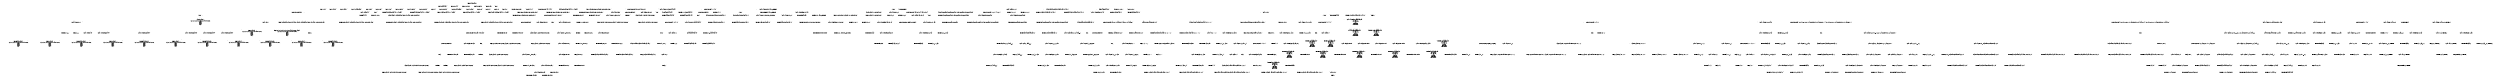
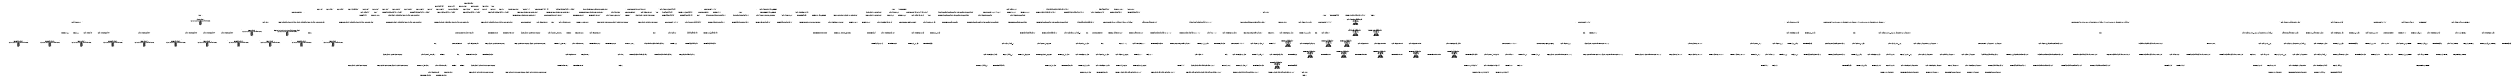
(1005, 44) -> none
